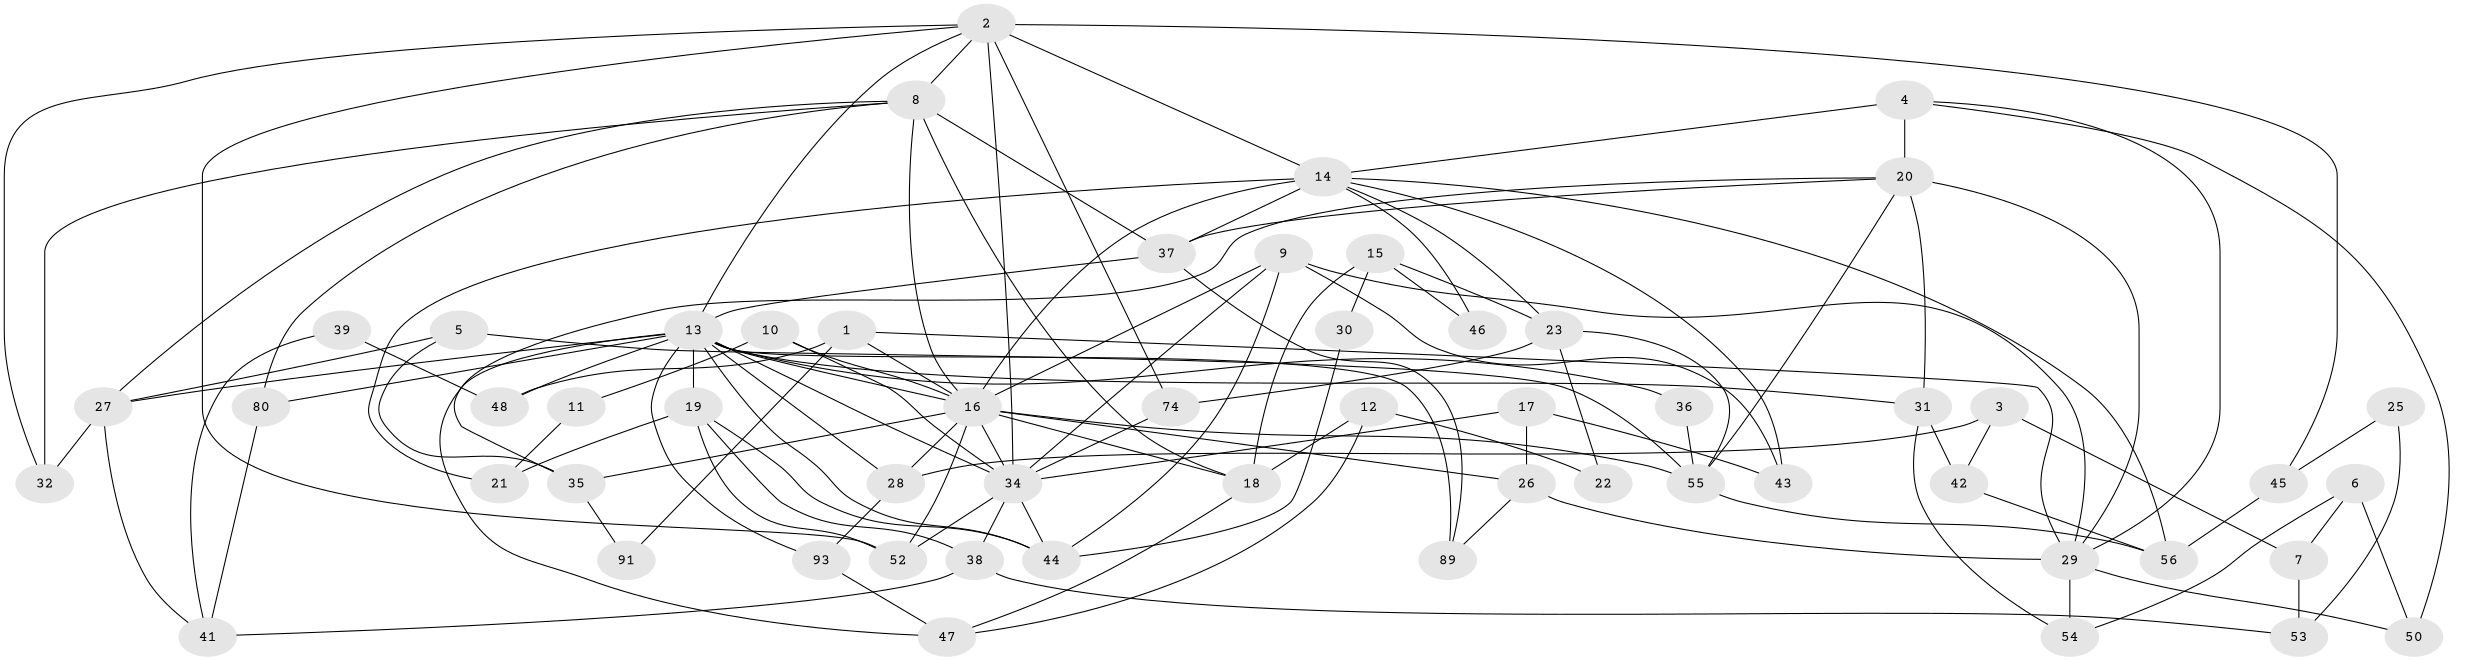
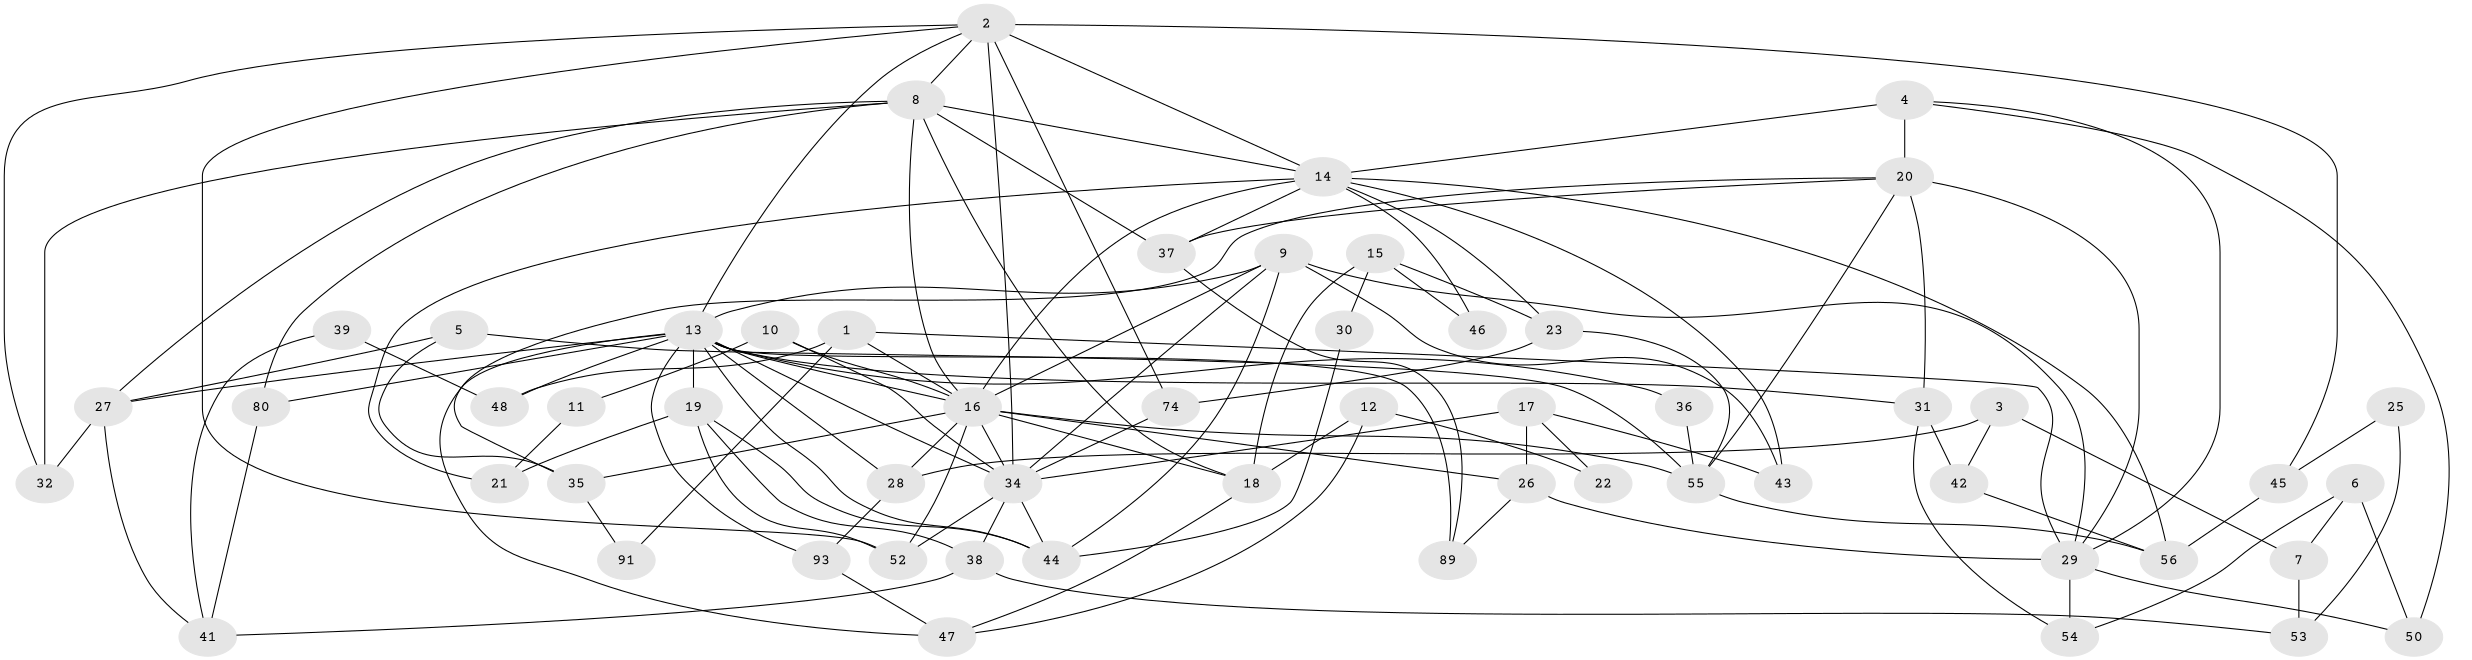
none -> (1120, 138)
(926, 283) -> (988, 290)
(1579, 407) -> (1564, 444)
